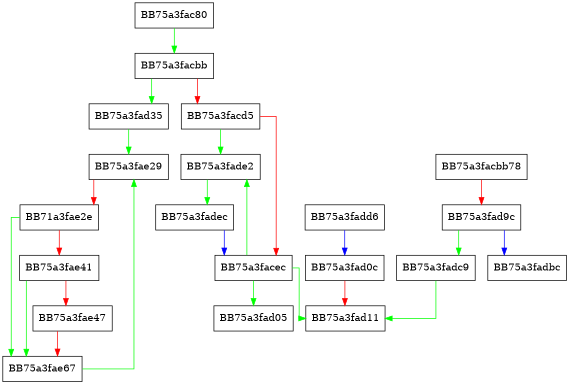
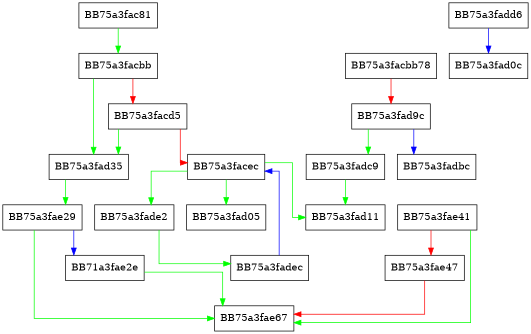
(174, 15) -> (118, 15)
(221, 138) -> (118, 138)
(94, 189) -> (74, 239)
(59, 239) -> none
(345, 290) -> none
(134, 304) -> (77, 318)
